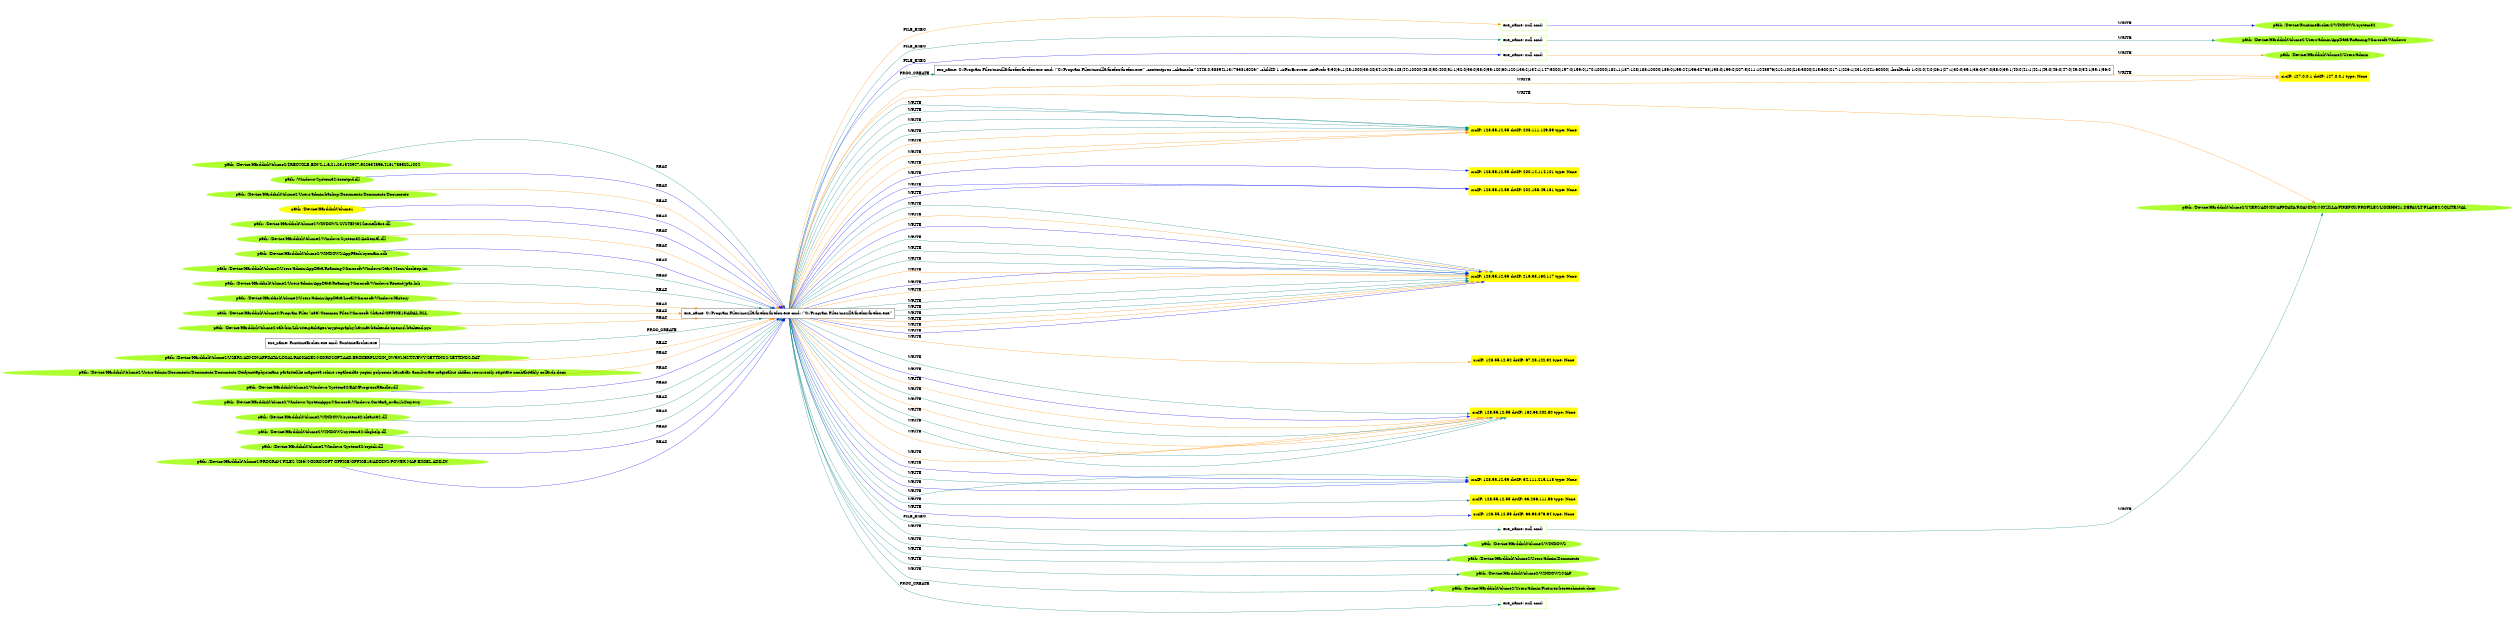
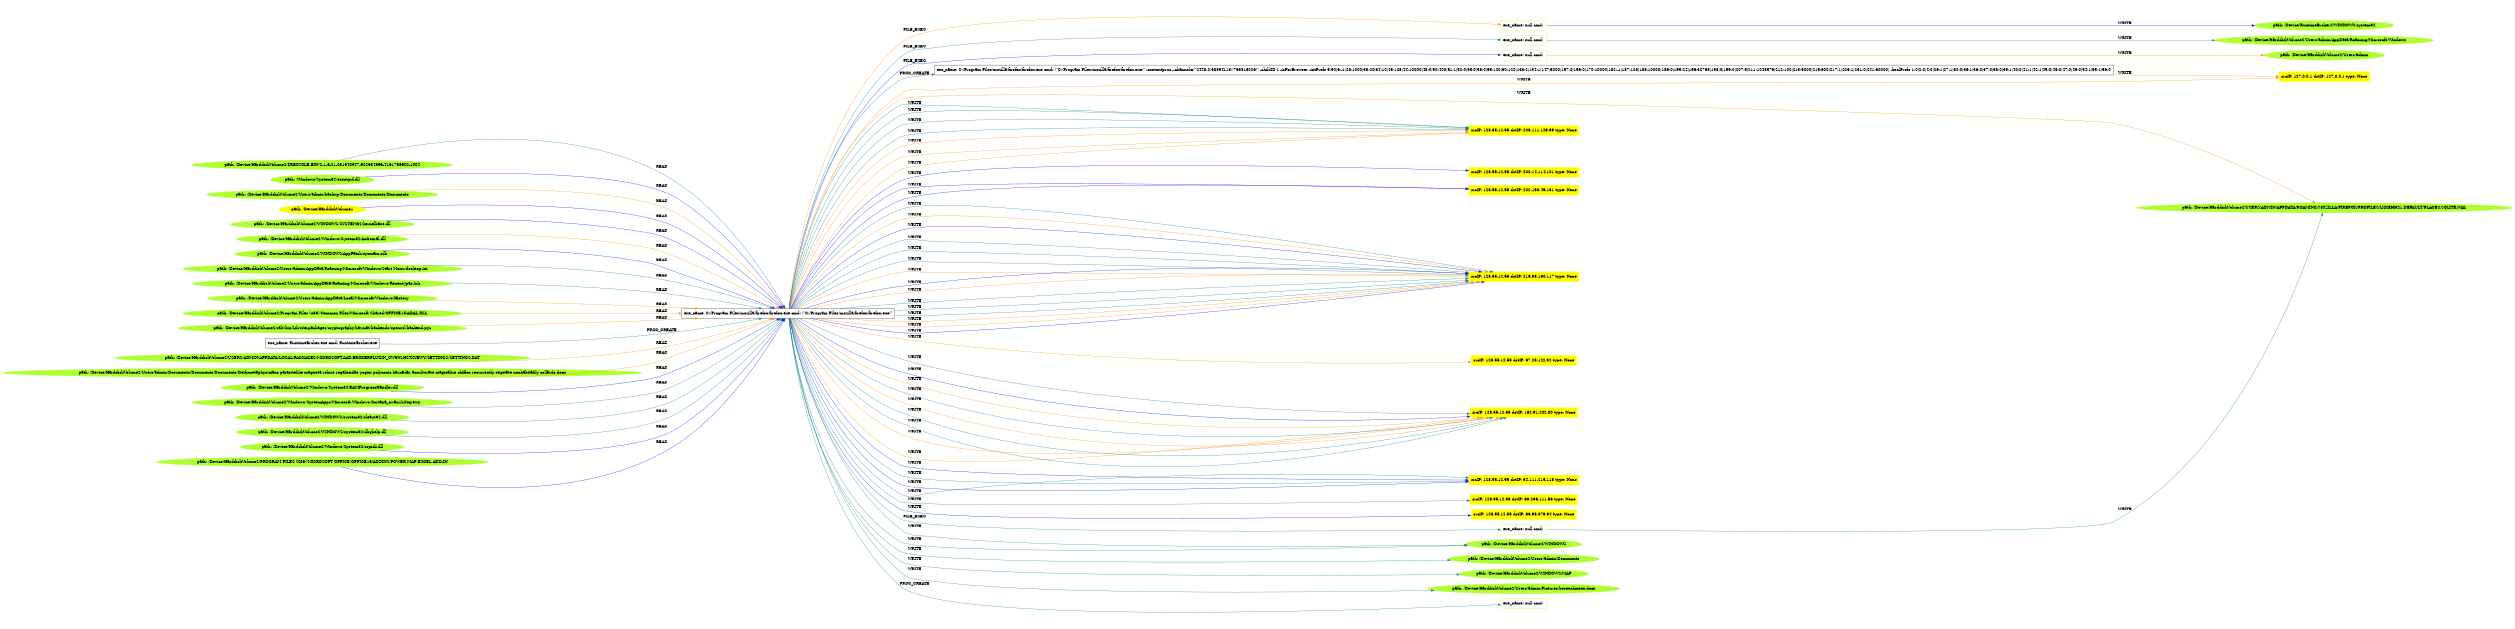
(1524, 360) -> (1524, 360)
(1524, 413) -> (1524, 413)
